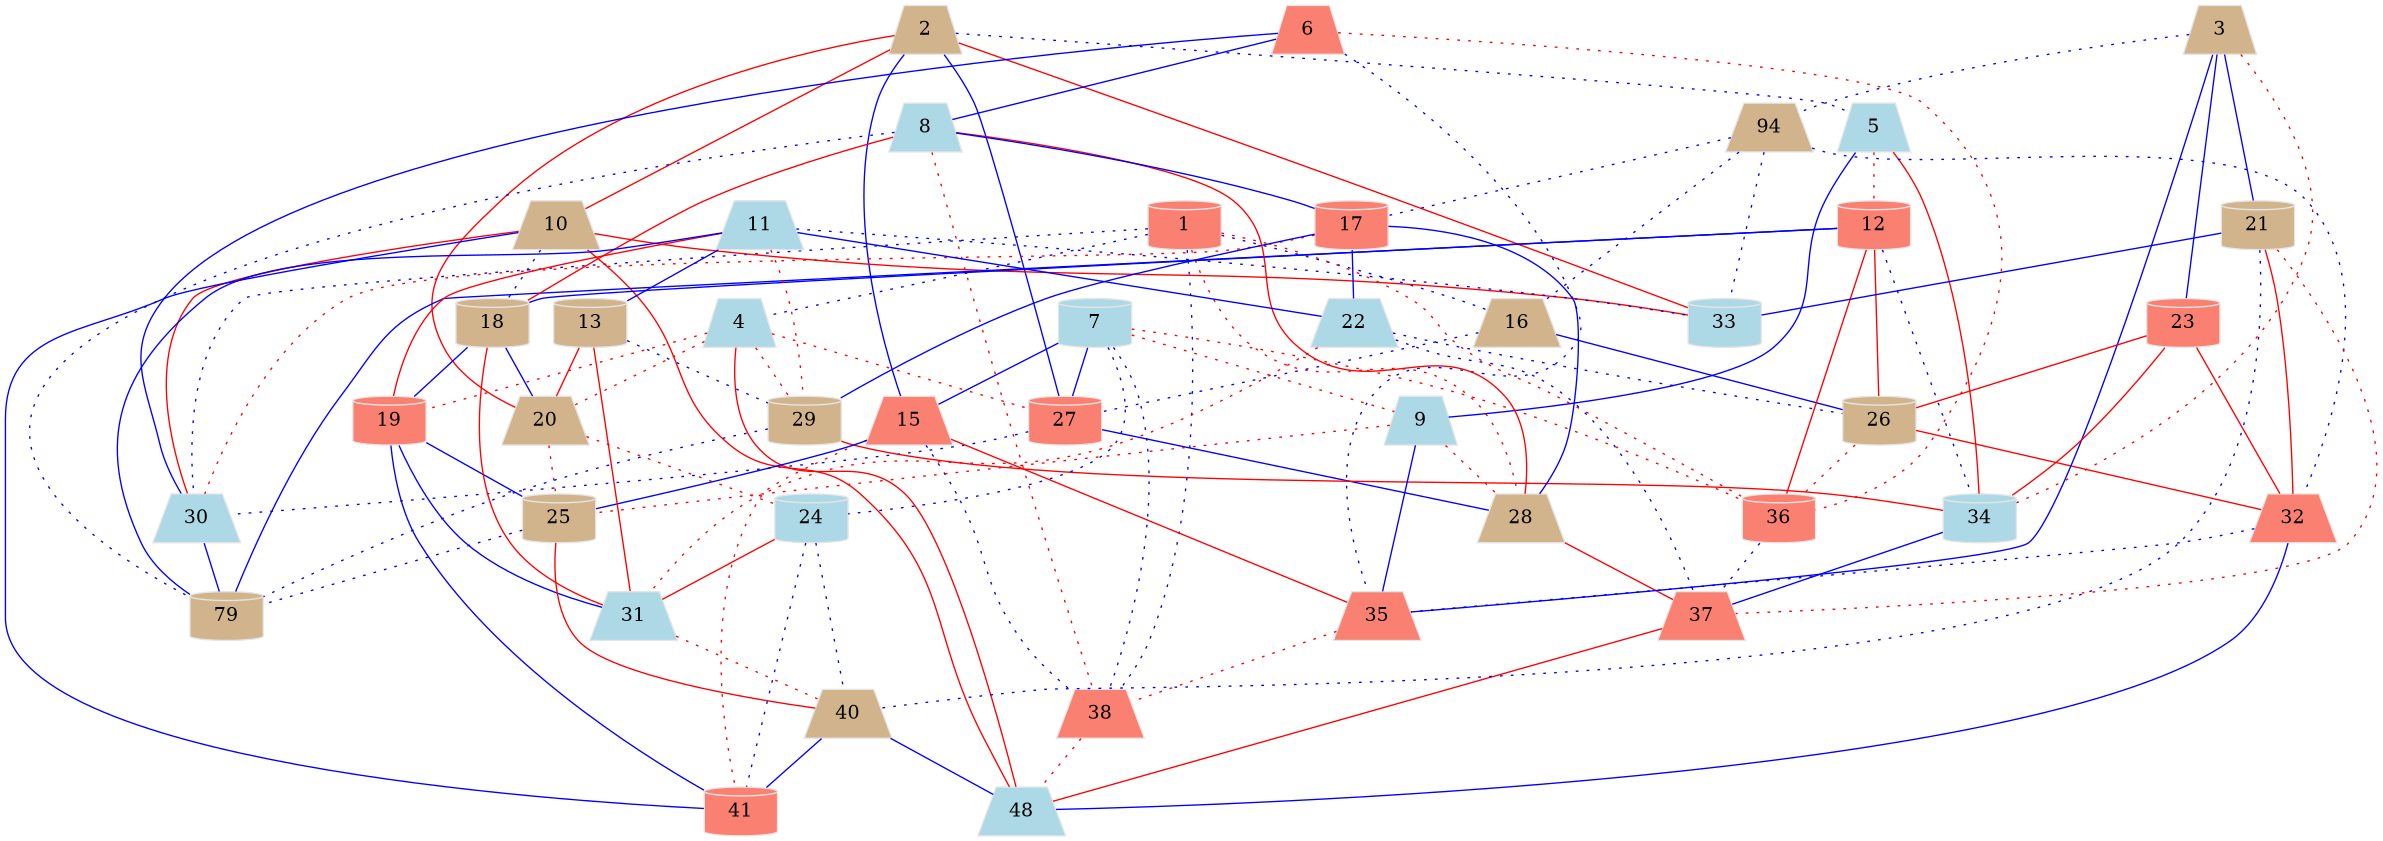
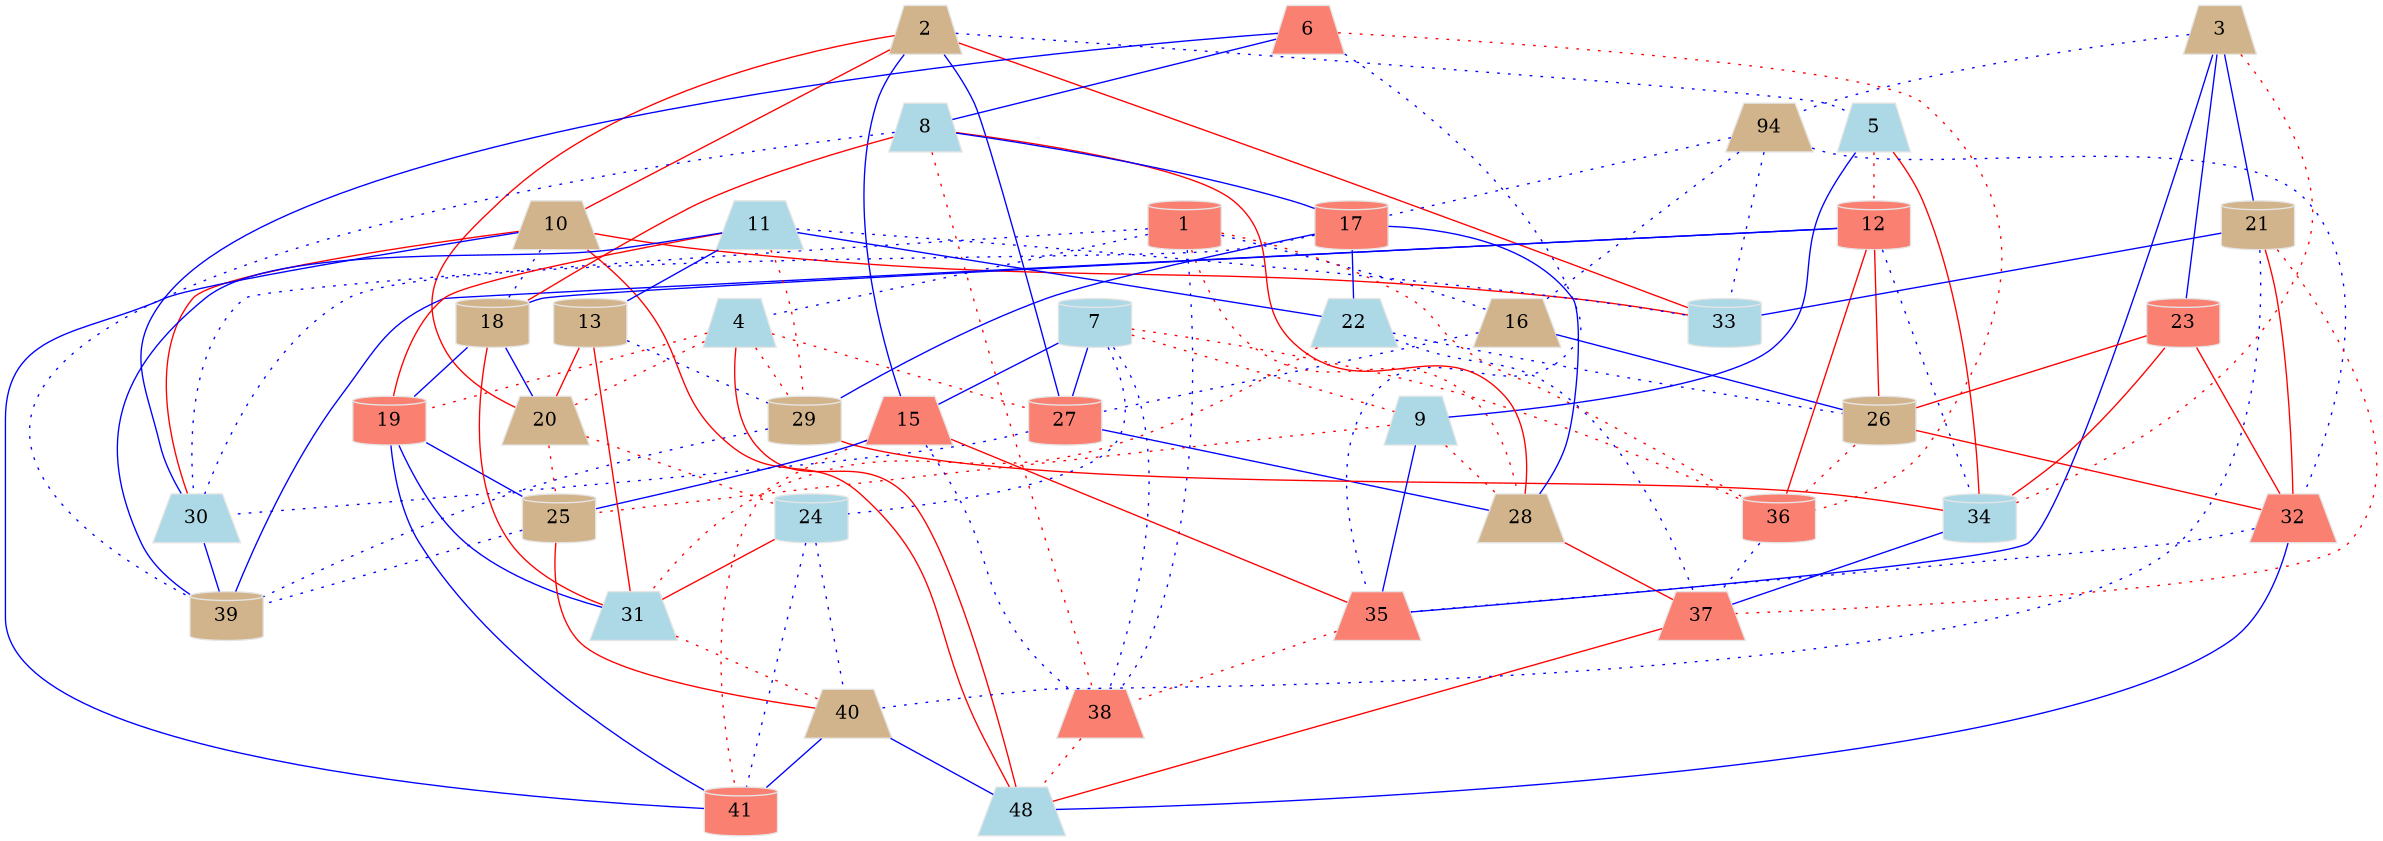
(707, 263) -> (707, 263)
(227, 616) -> (227, 616)
